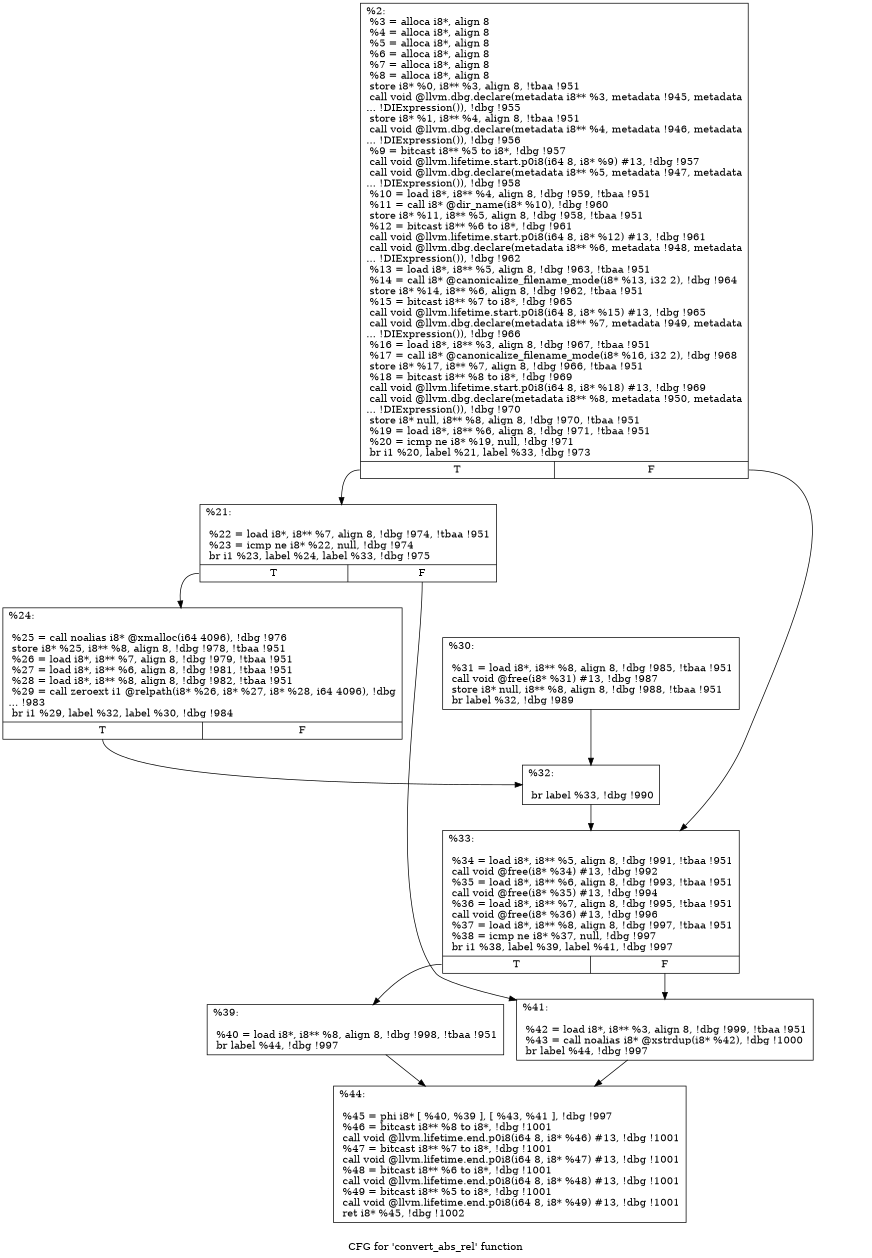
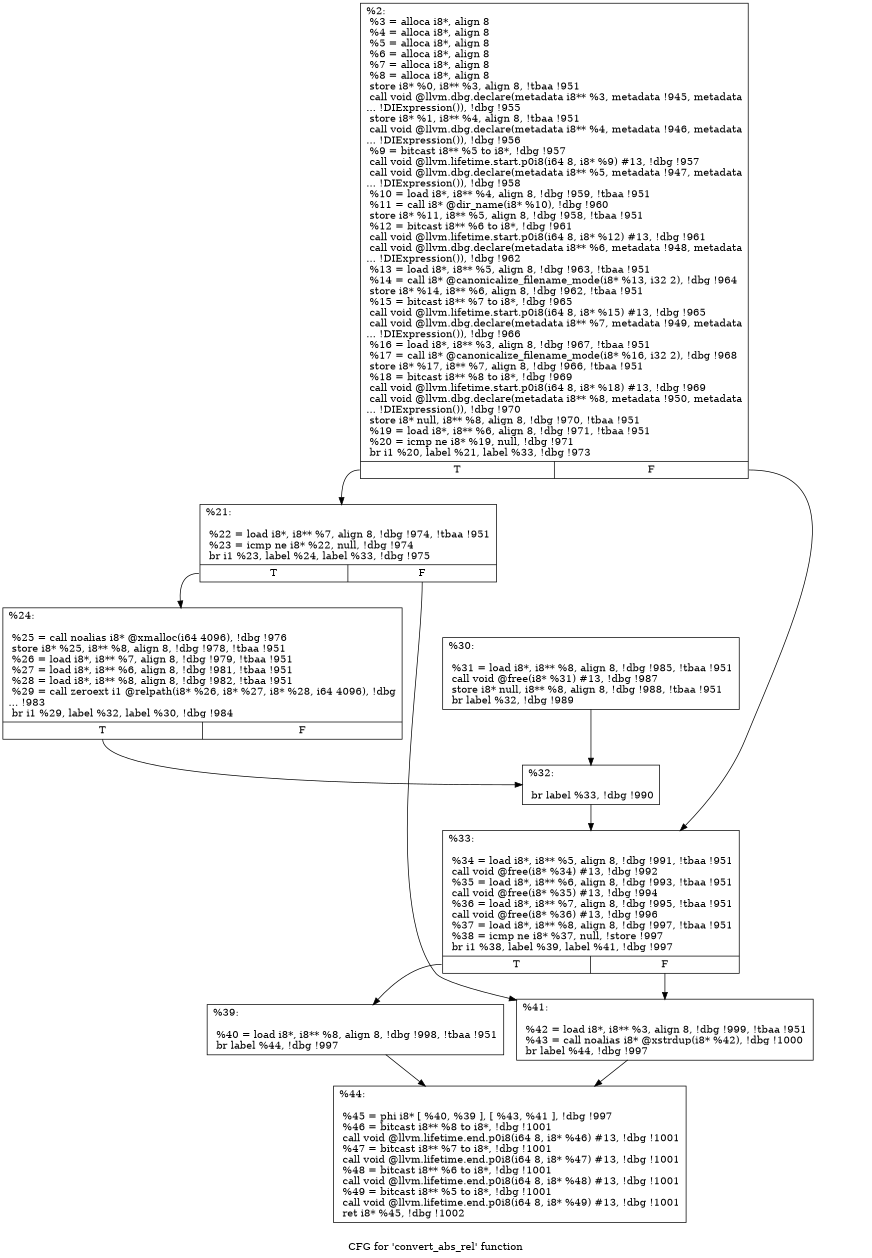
(553, 936) -> (556, 936)
